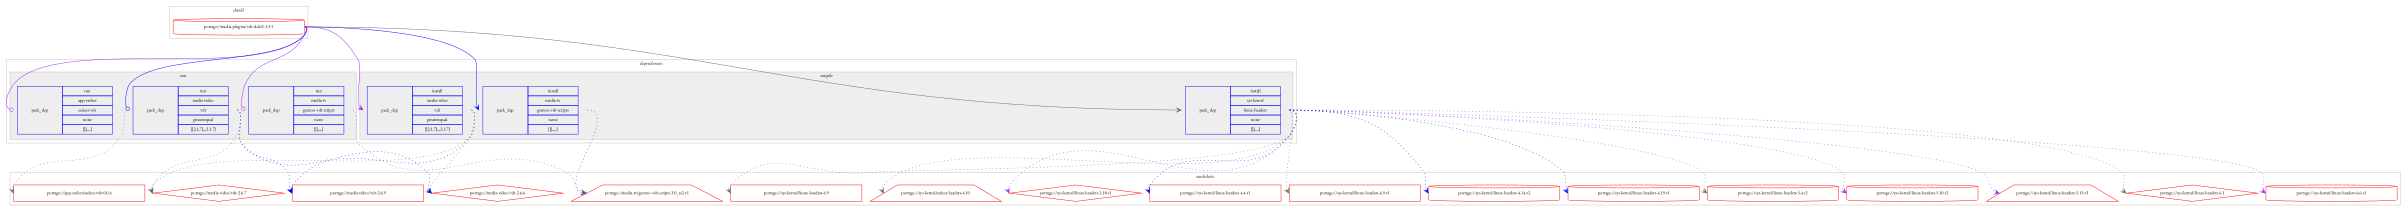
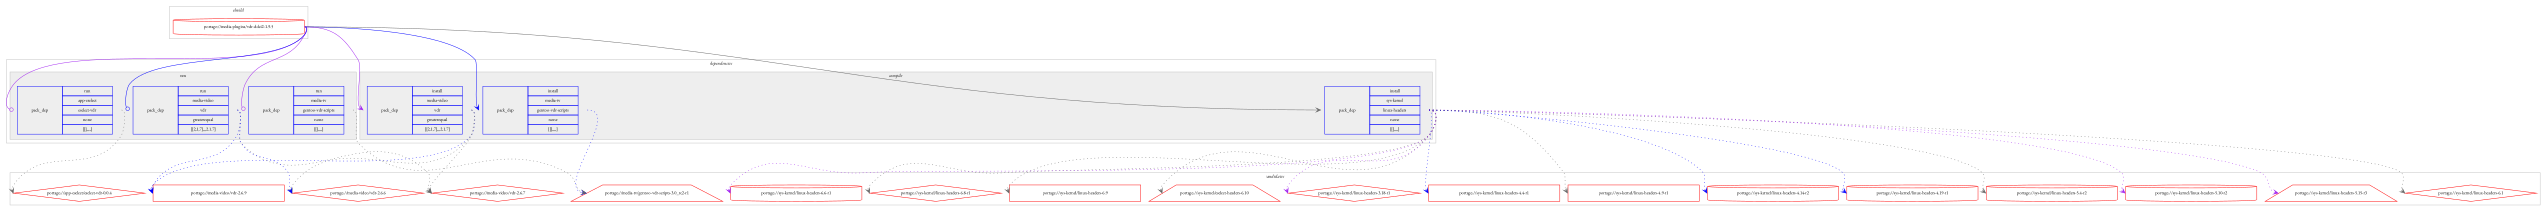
(79, 193) -> (79, 193)
none -> (936, 193)
